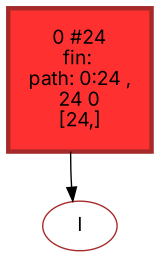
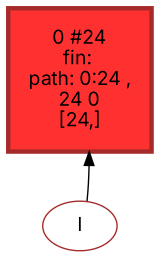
(71, 169) -> (88, 183)
